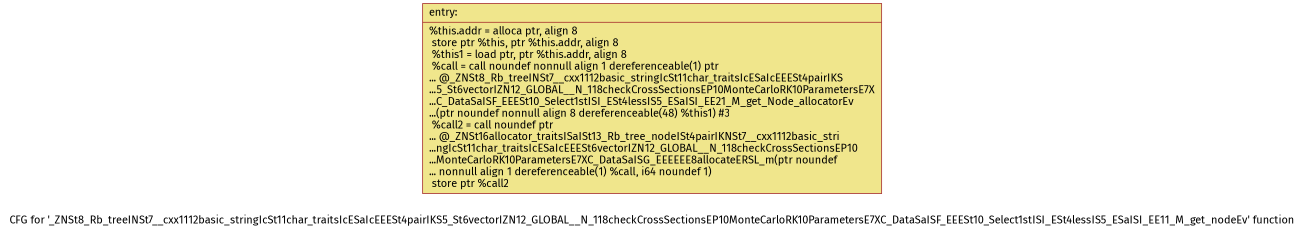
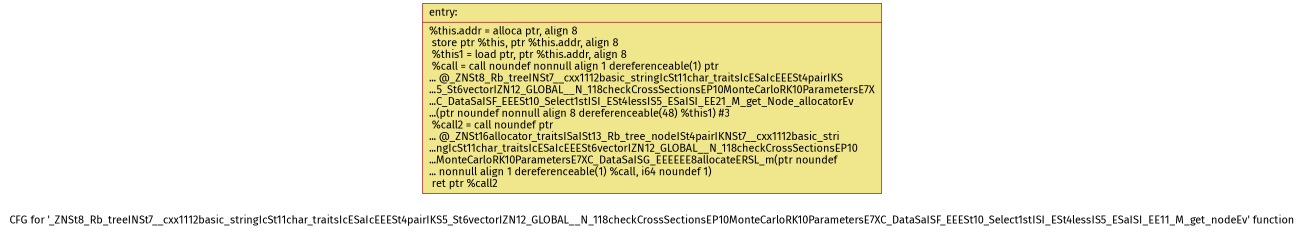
(469, 184) -> (463, 184)
